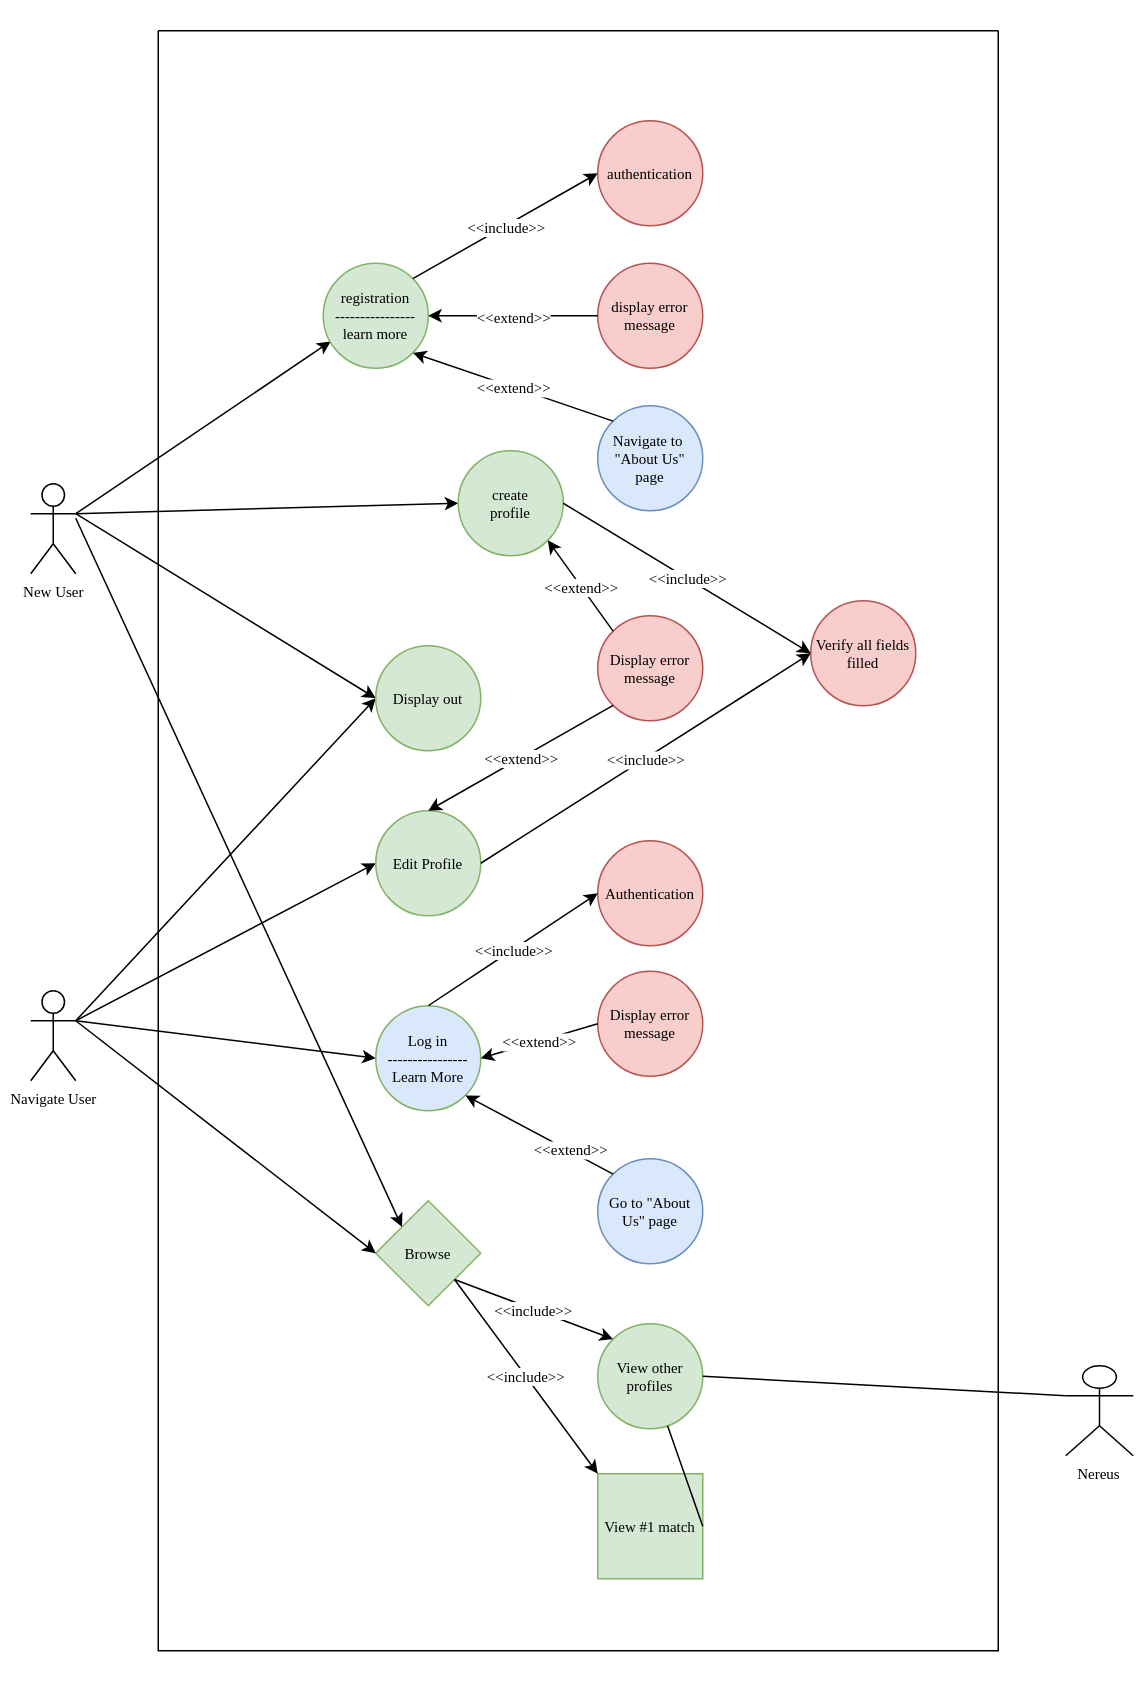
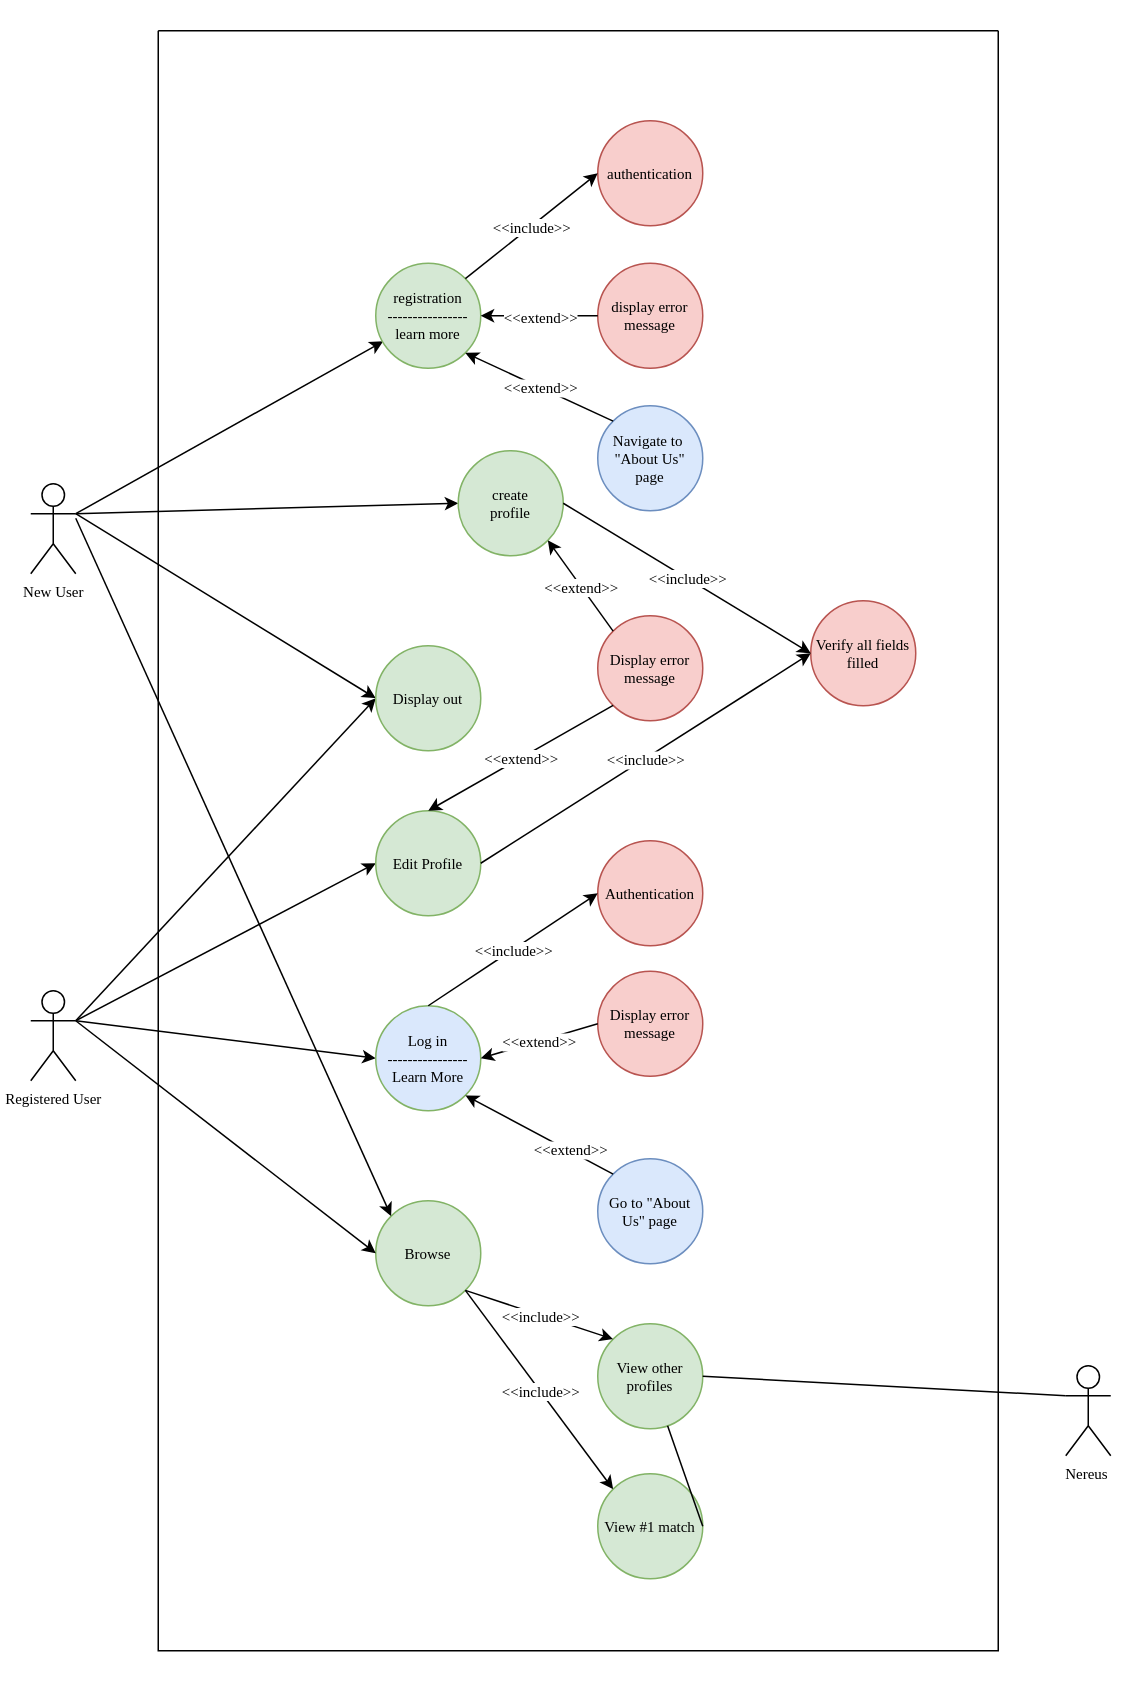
(376, 316) -> (428, 316)
(54, 1100) -> (54, 1100)
(428, 1253) -> (428, 1253)
(1100, 1411) -> (1088, 1411)
(650, 1526) -> (650, 1526)
